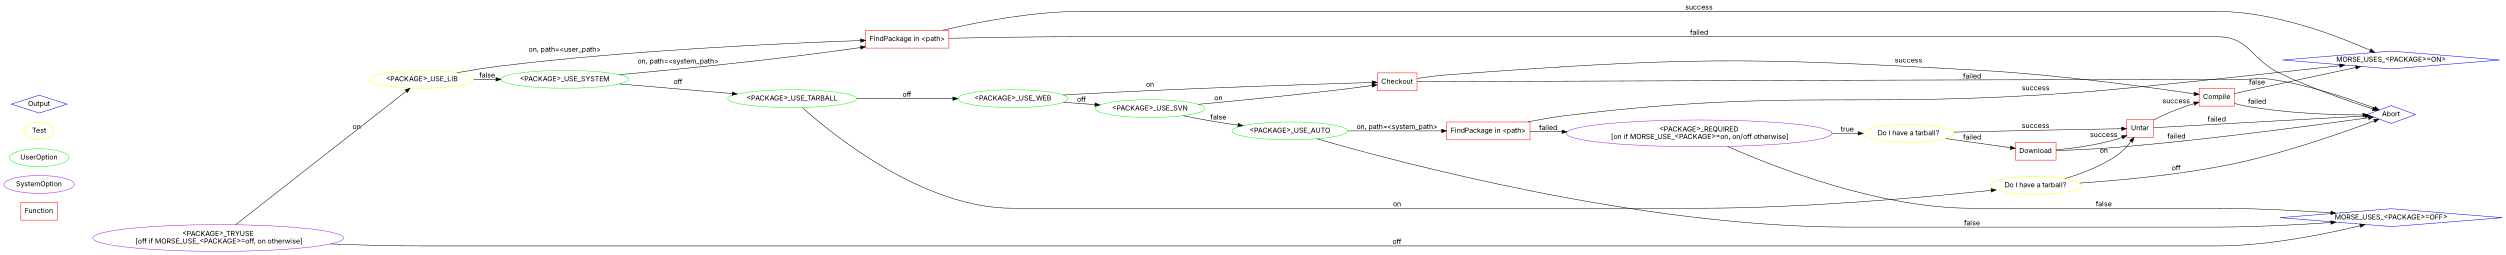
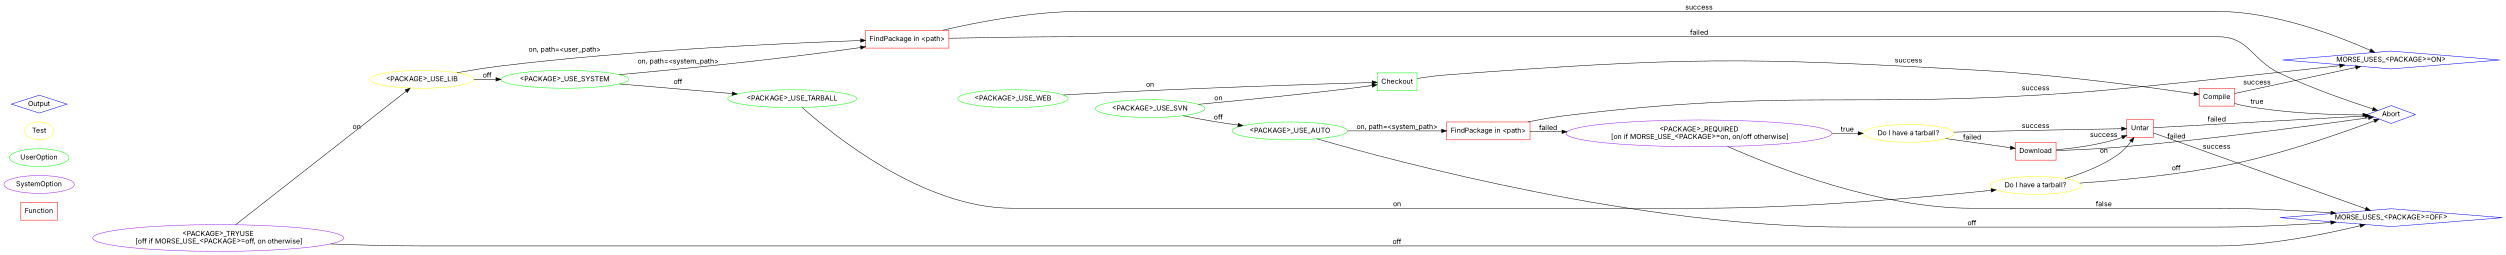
(487, 76) -> (487, 76)
(1898, 80) -> none
(1397, 82) -> (1397, 82)
(2257, 83) -> (2257, 83)
(905, 99) -> none
(2257, 102) -> (2257, 102)
(1079, 103) -> none
(2173, 111) -> (2260, 171)
(1219, 118) -> (1219, 118)
(1972, 223) -> (1972, 223)
